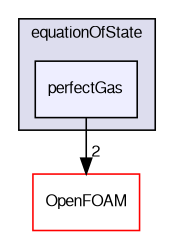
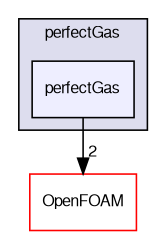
(87, 34) -> (83, 34)
